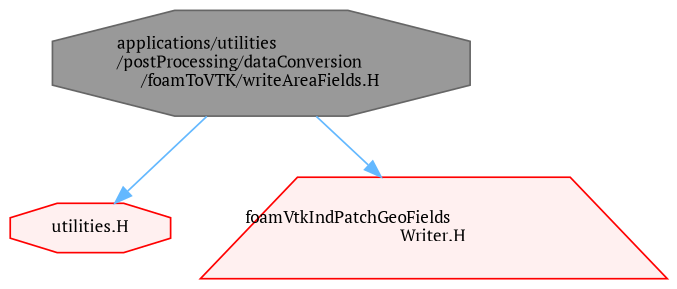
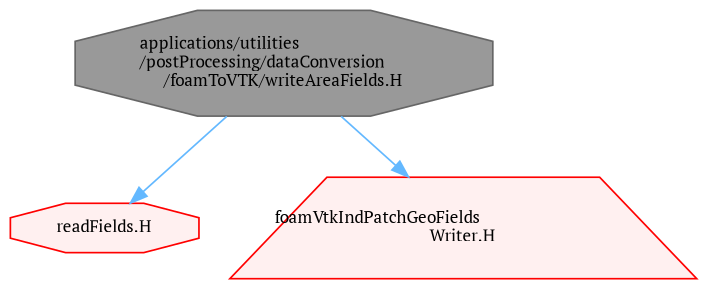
(90, 228) -> (105, 228)
